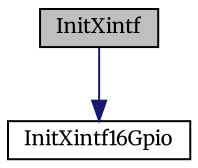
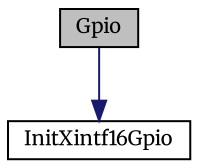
(99, 28) -> (99, 28)
